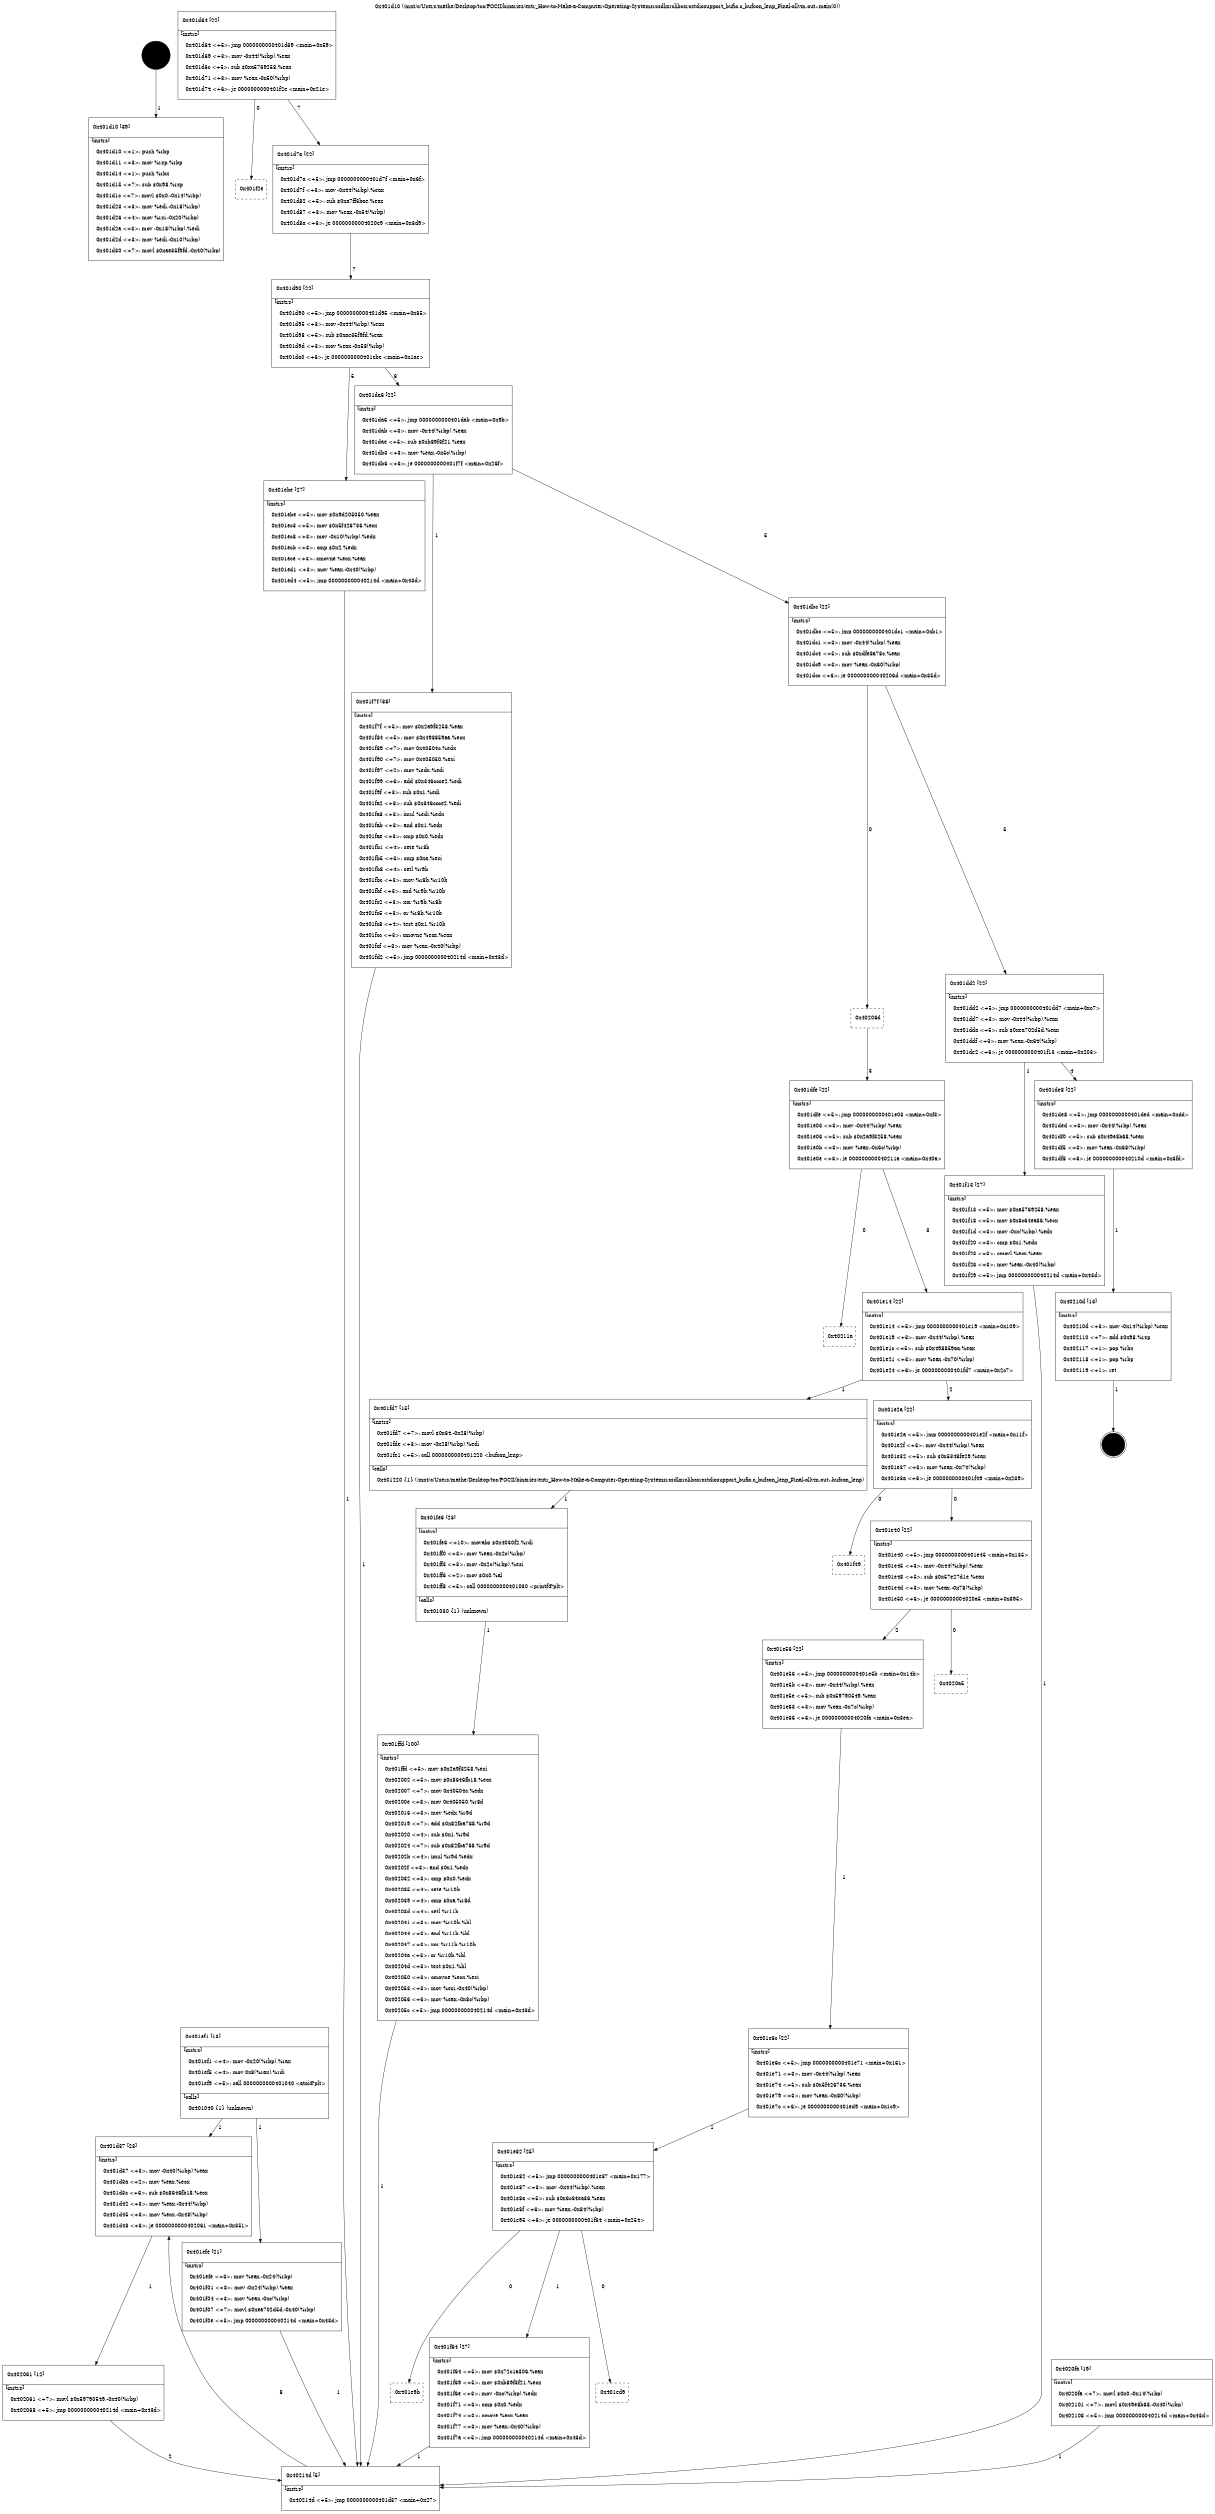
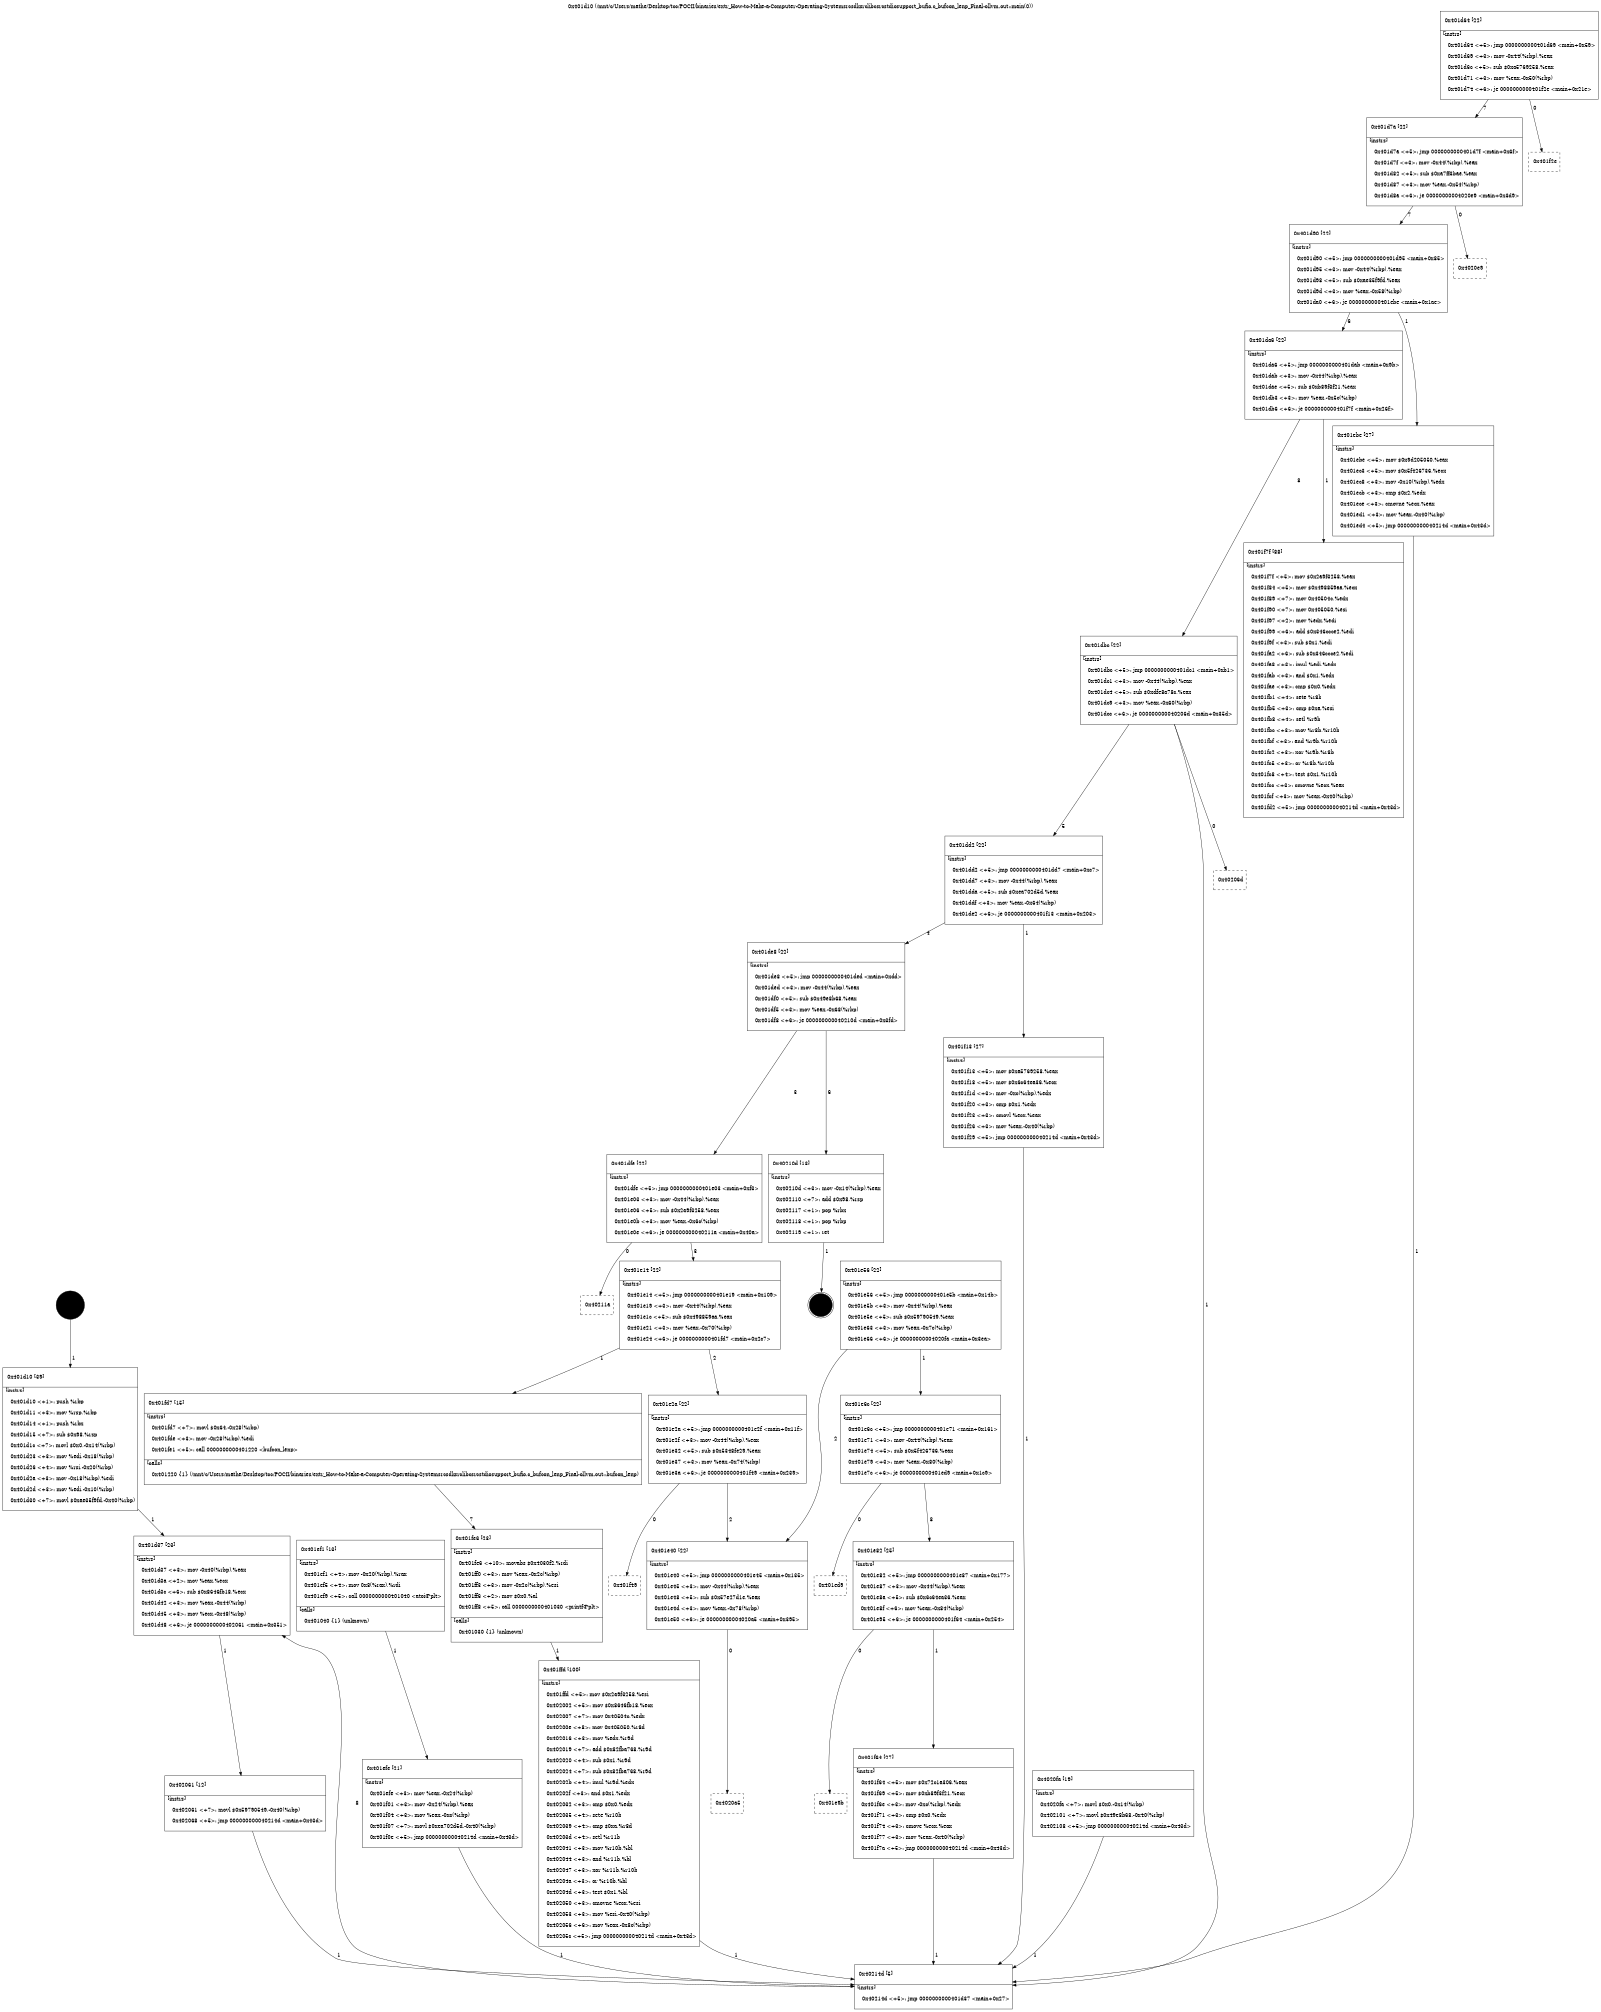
none -> (1470, 268)
(352, 377) -> (1406, 322)
(765, 536) -> (1298, 481)
(867, 1053) -> (756, 1091)
(1116, 1231) -> (829, 1093)
(565, 1499) -> (471, 1520)
(955, 1499) -> (730, 1520)
(898, 1623) -> (820, 1445)
(361, 1714) -> (1204, 1431)
(217, 2126) -> (150, 1521)
(711, 2128) -> (931, 1520)
(596, 2305) -> (852, 1525)
(169, 2457) -> (338, 1956)
